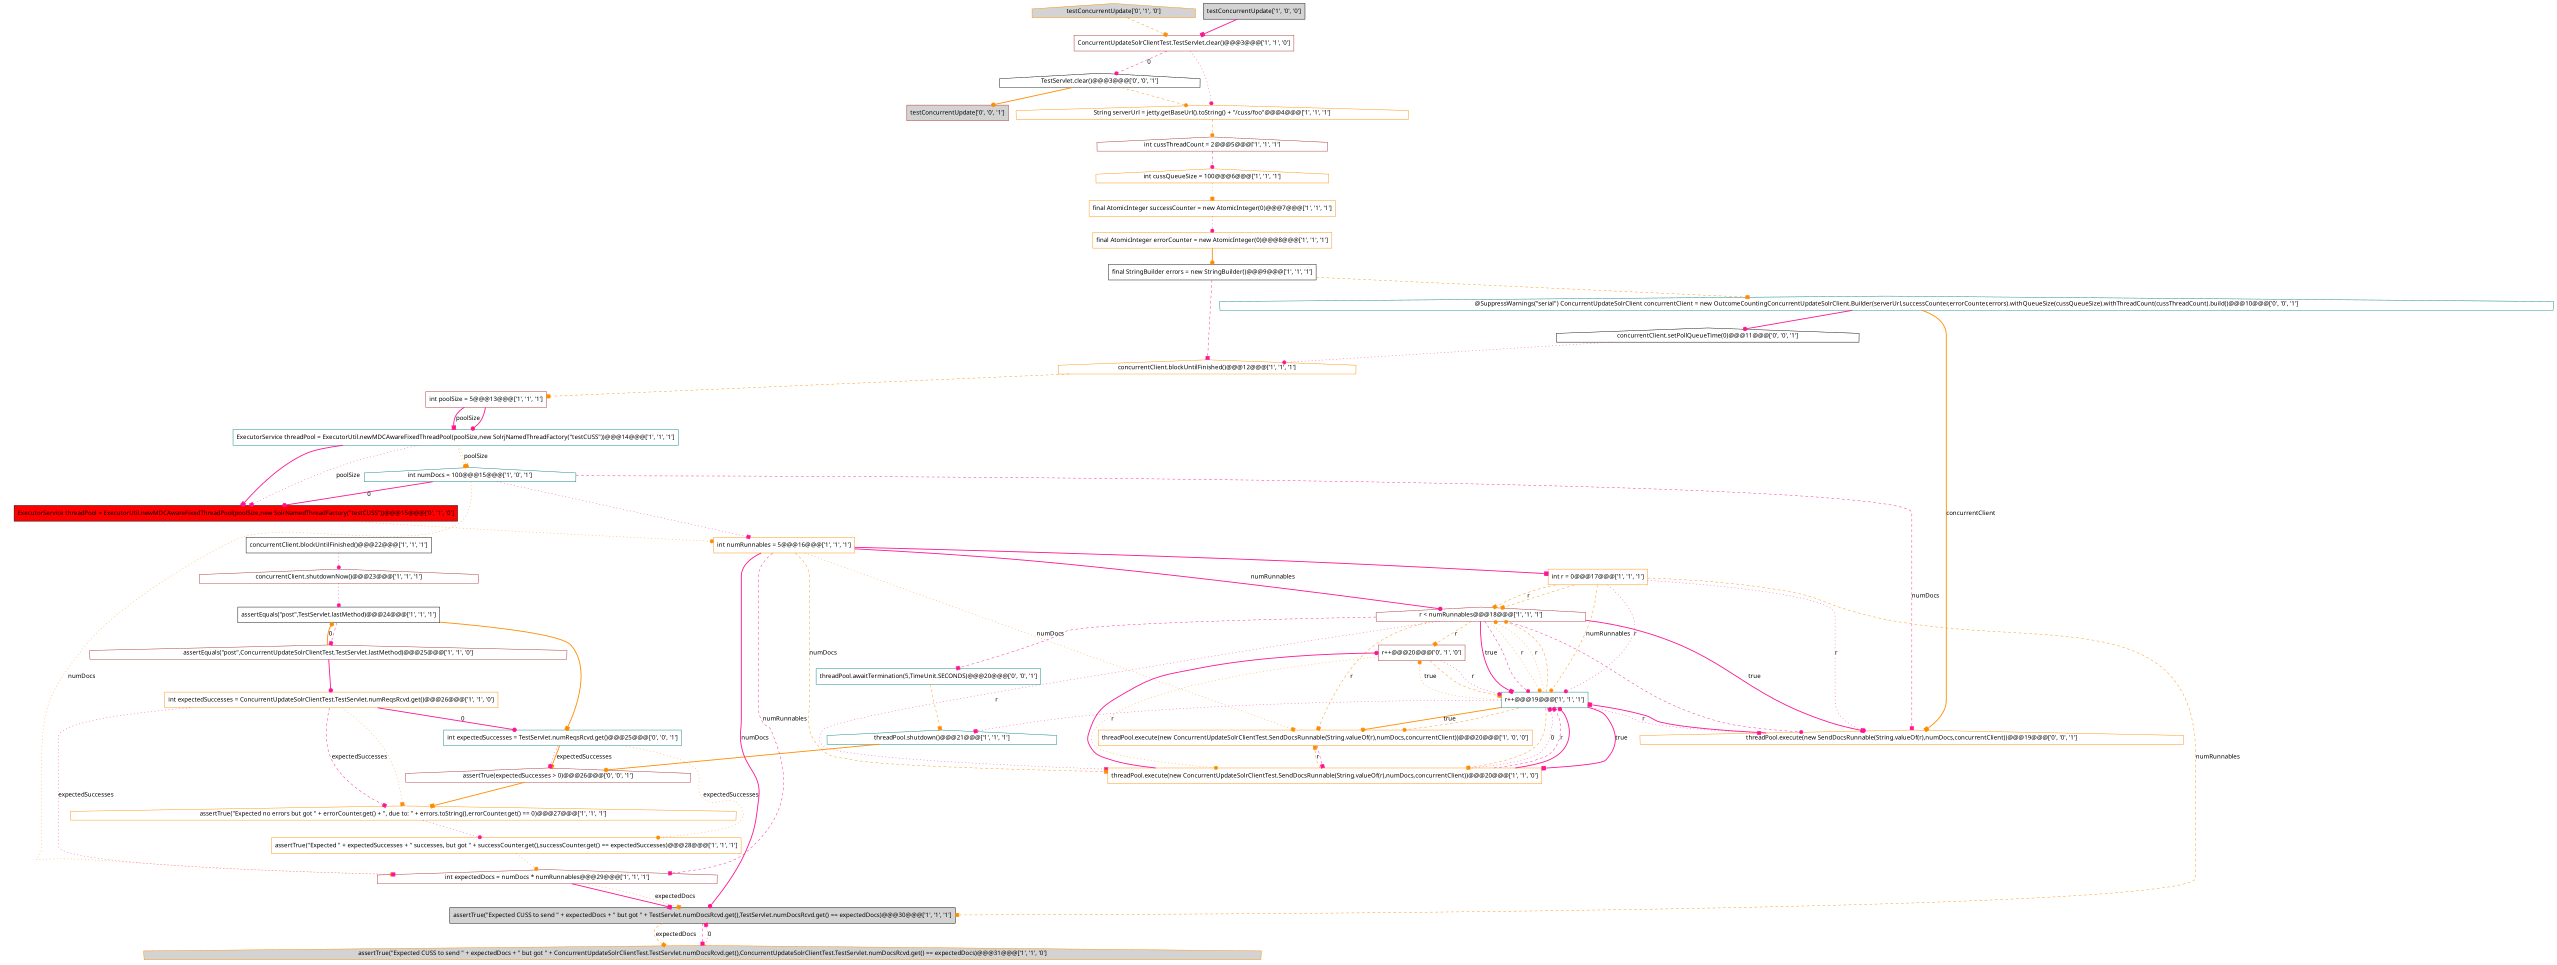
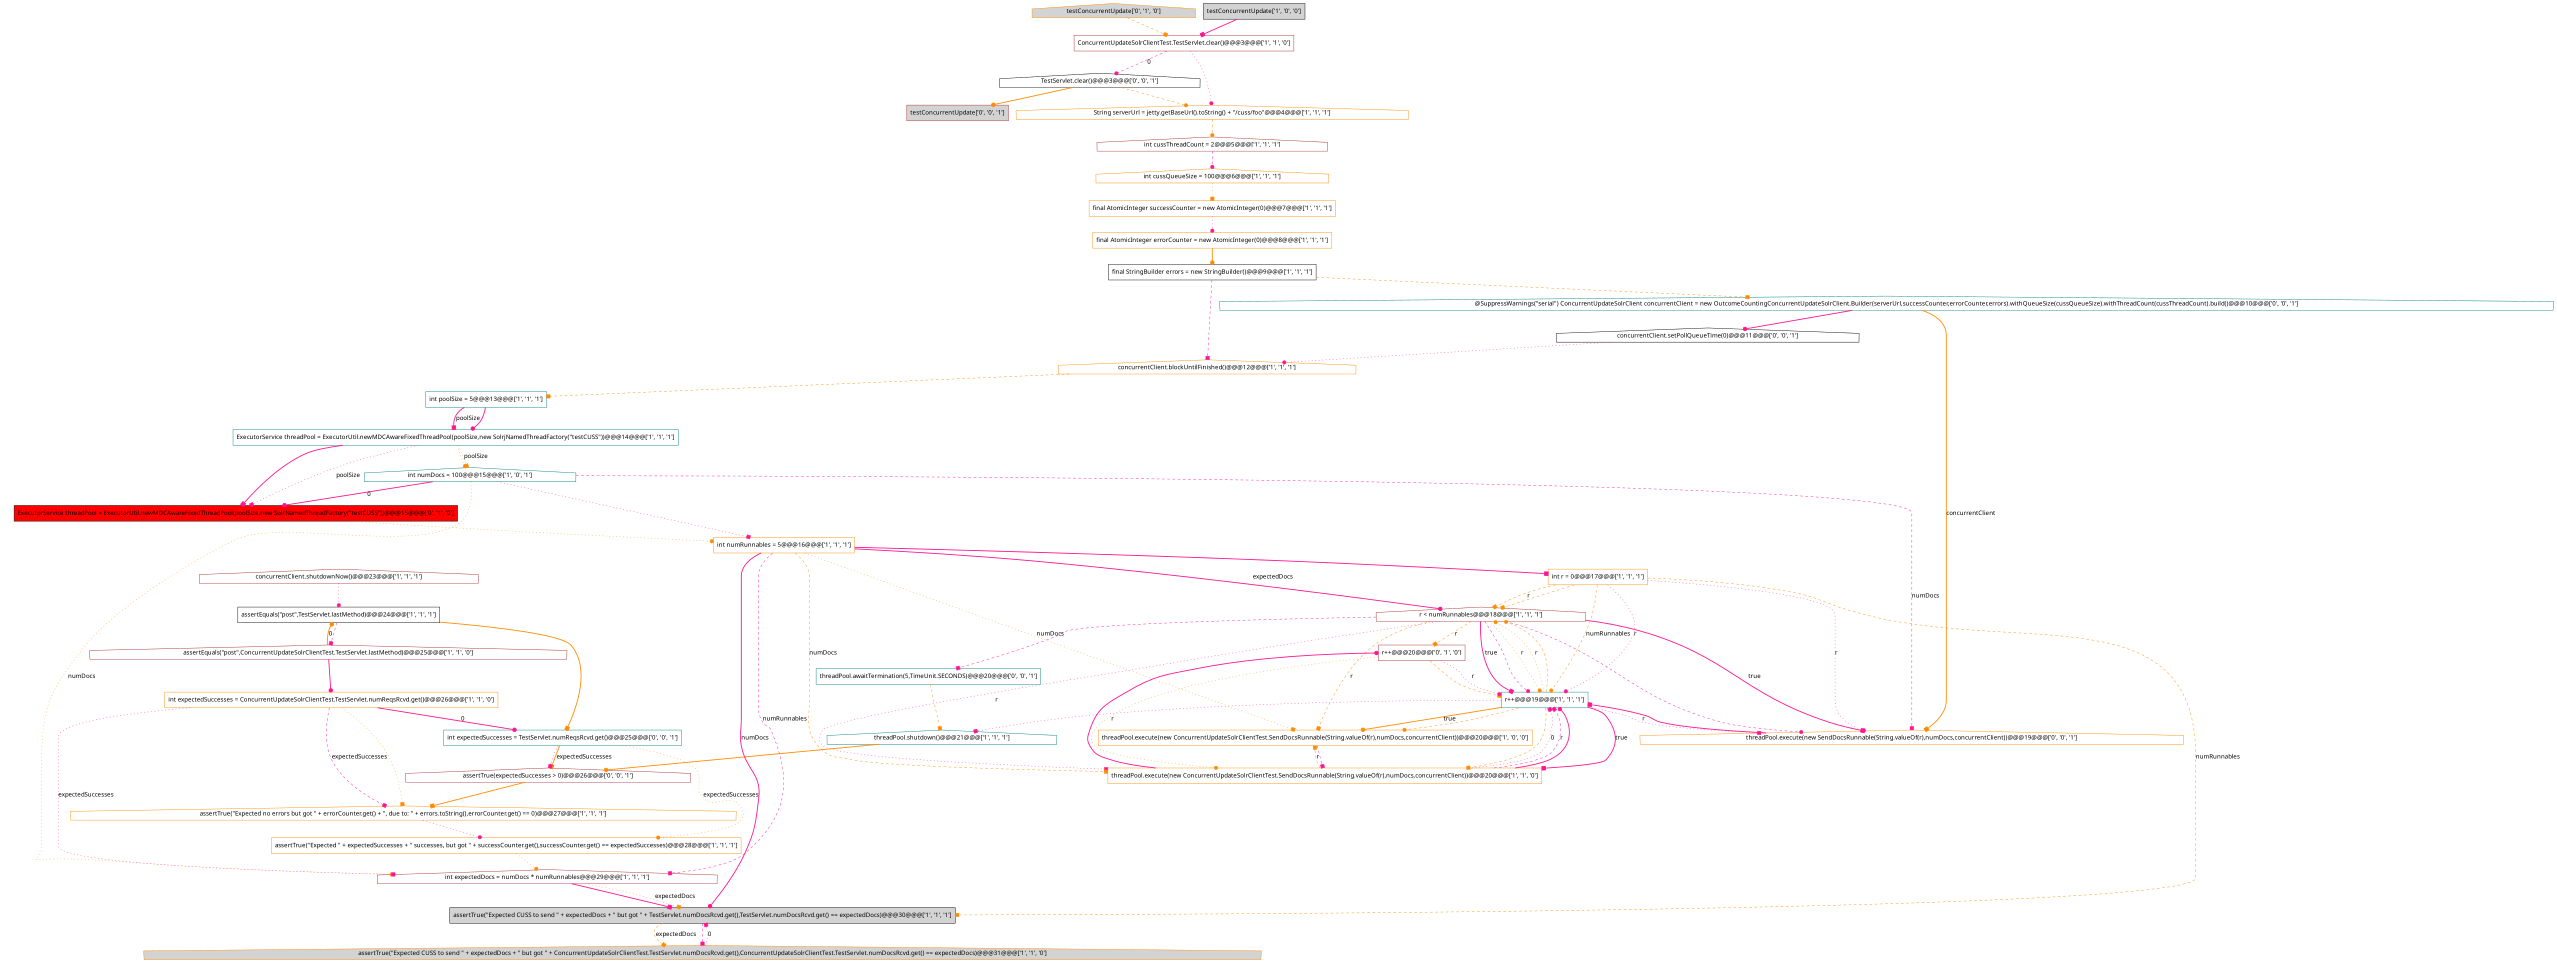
(486, 399) -> (486, 399)
(339, 545) -> none
(1273, 577) -> (1273, 577)
(1451, 695) -> none
